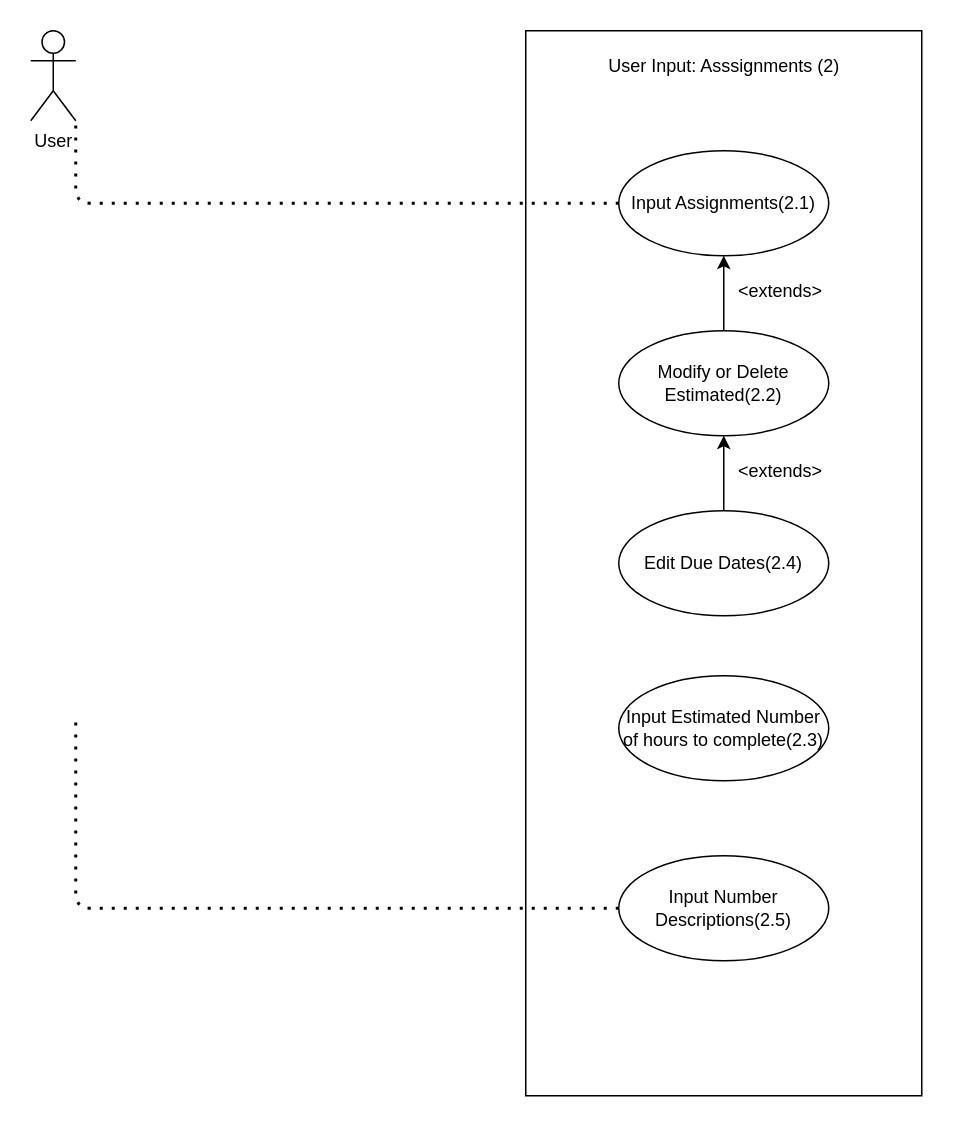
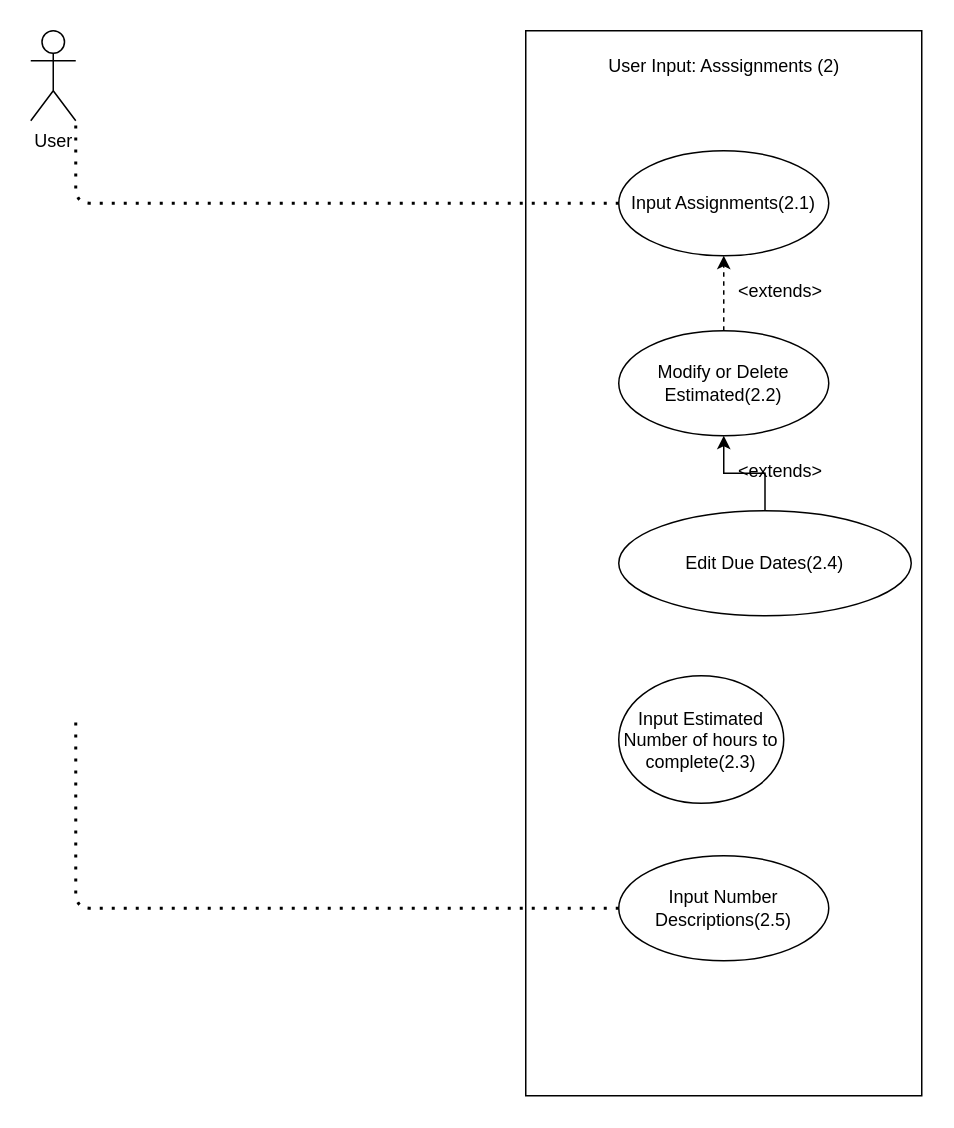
(724, 297) -> (724, 297)
(724, 563) -> (765, 563)
(724, 728) -> (701, 740)
